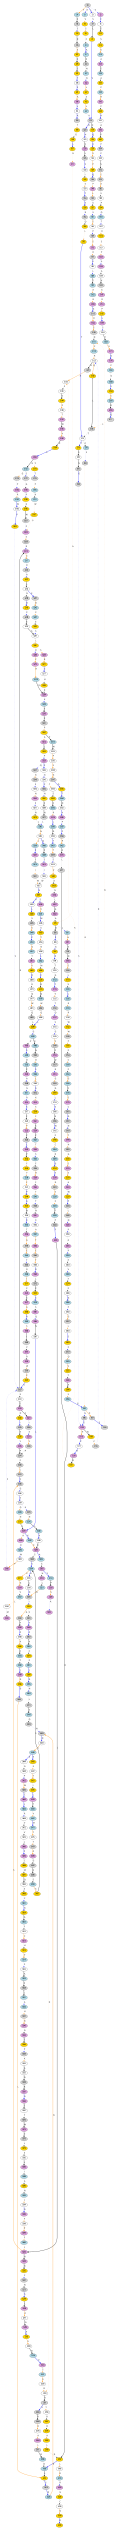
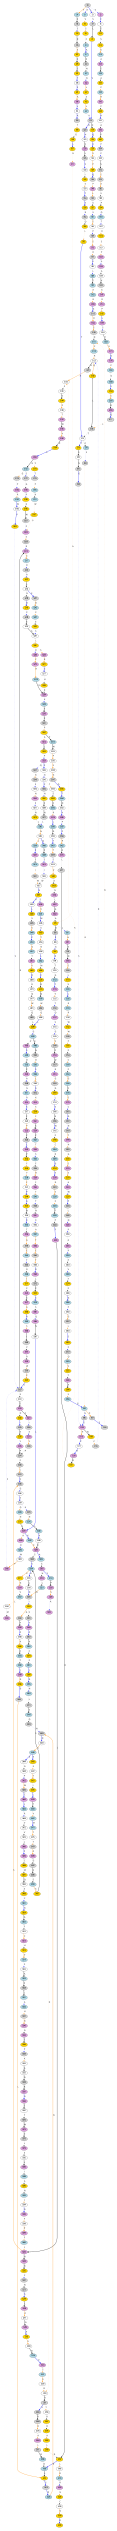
(24, 2148) -> (24, 2148)
